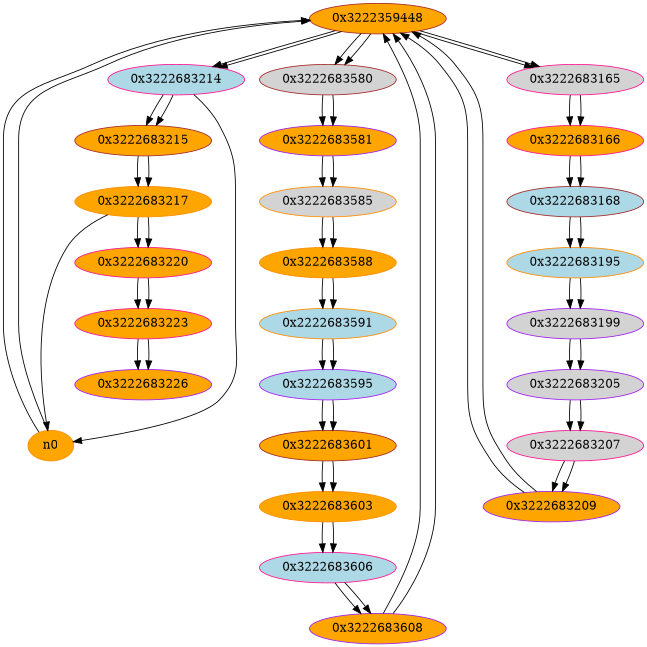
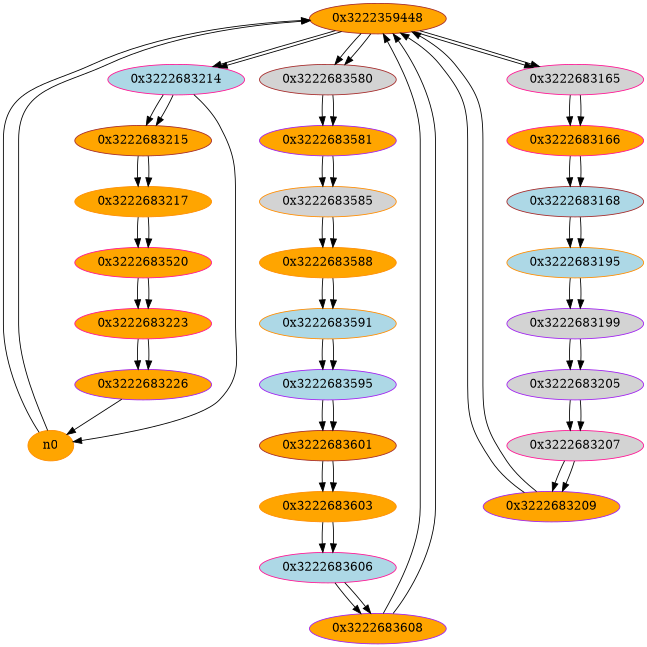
(143, 263) -> (143, 263)
(46, 306) -> (98, 415)
(328, 324) -> (328, 324)
